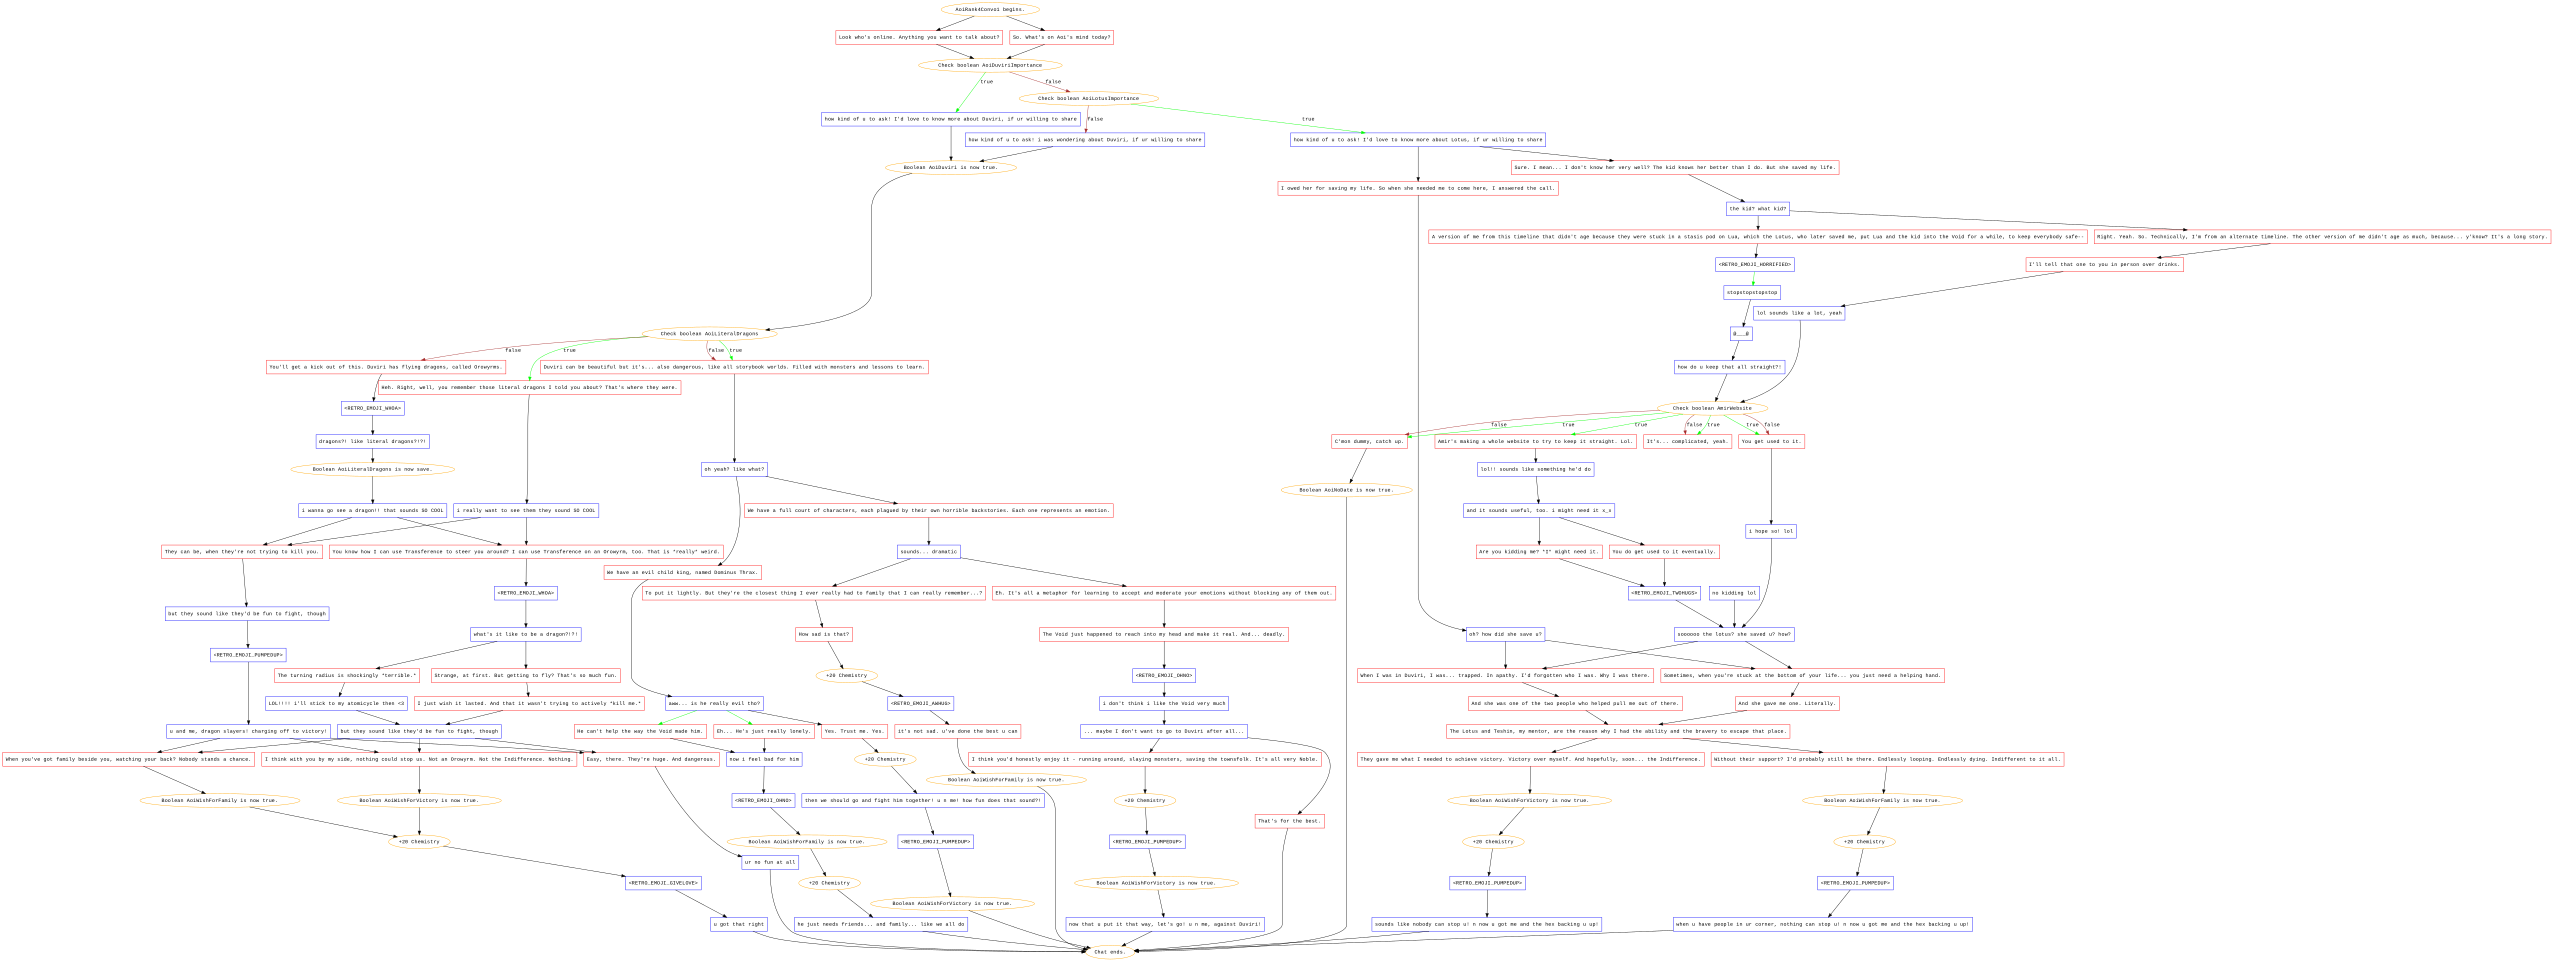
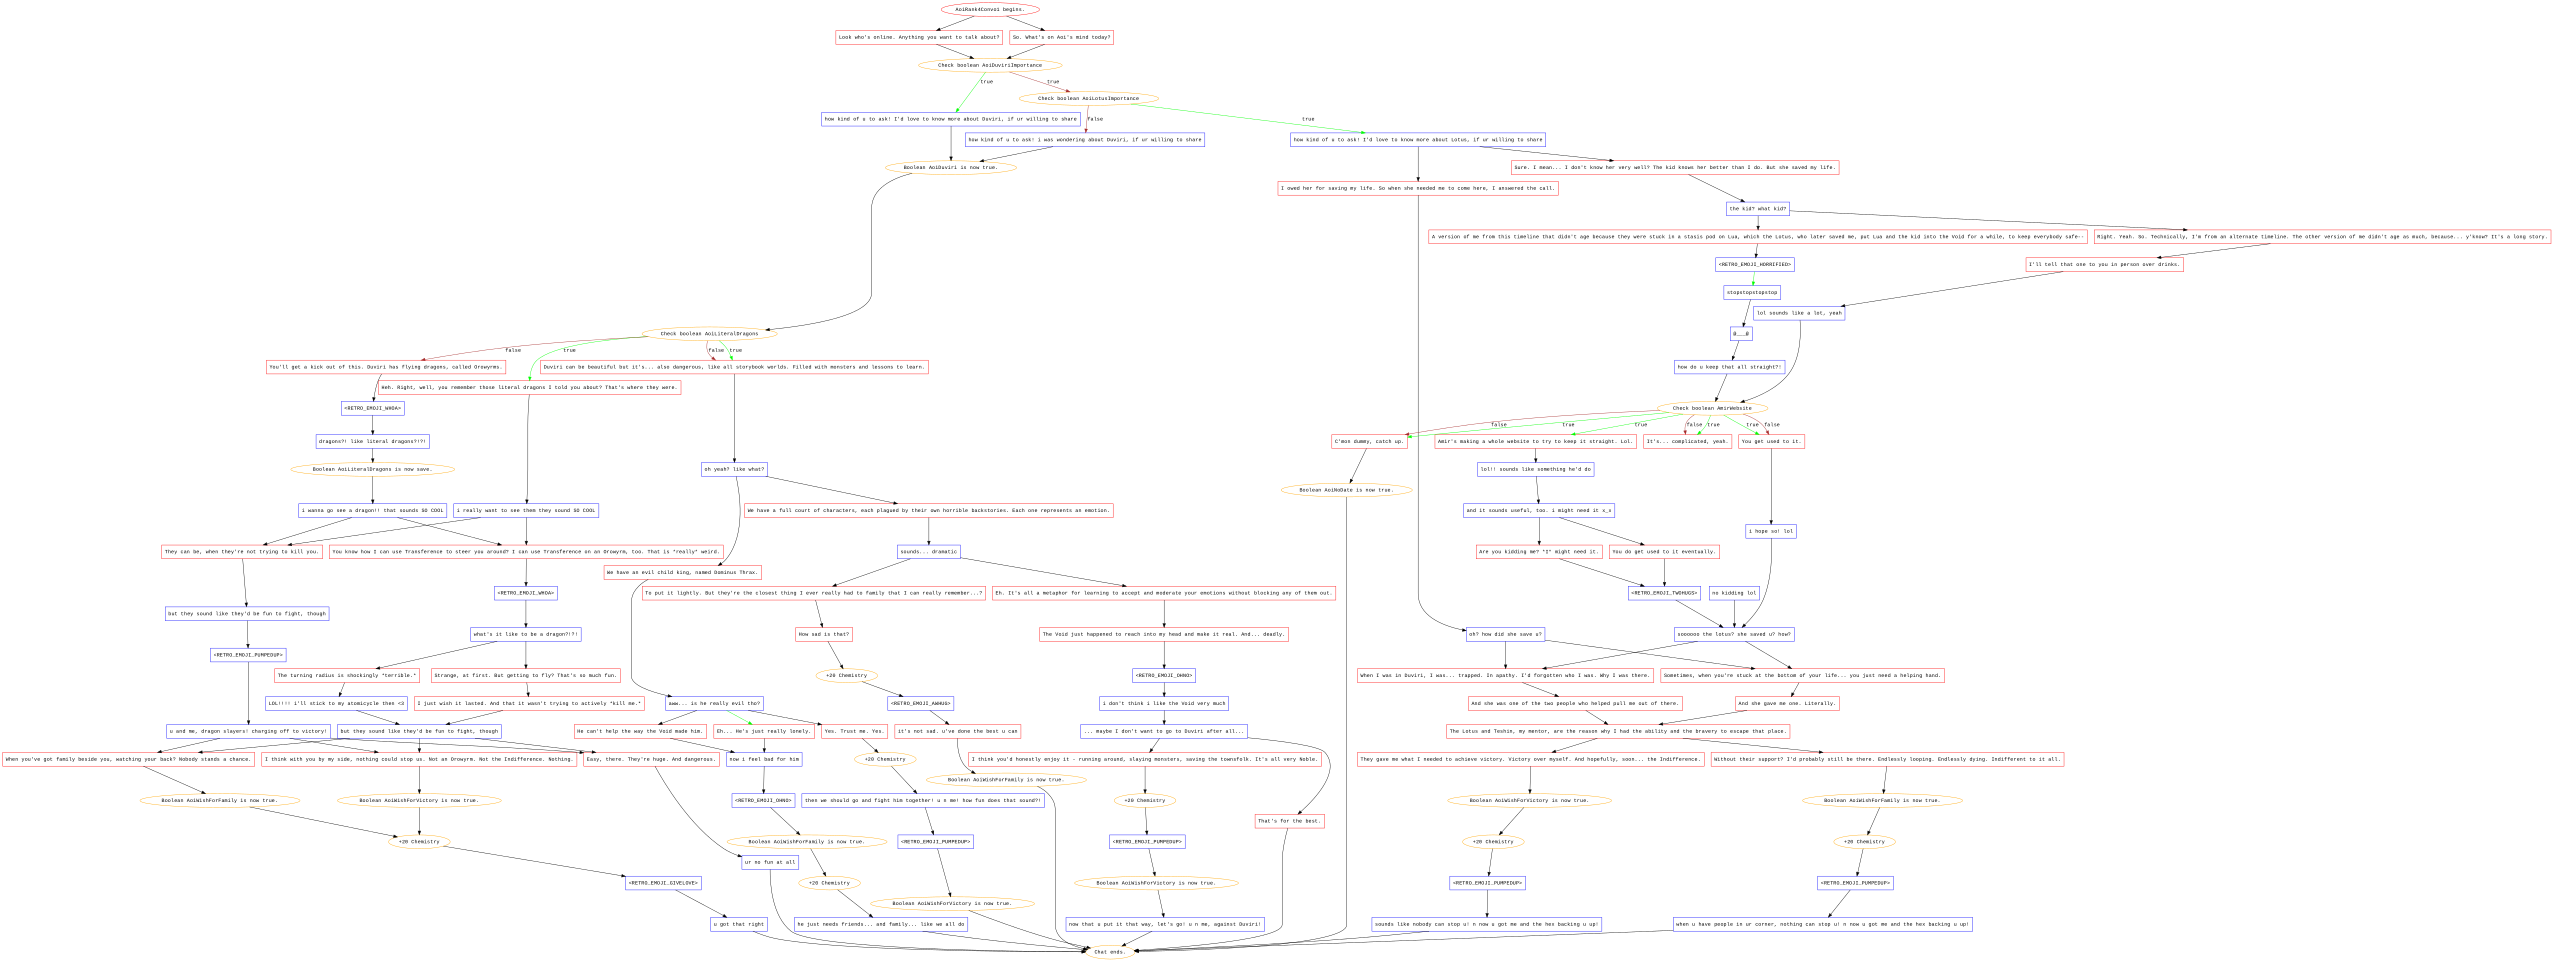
(990, 10) -> (990, 10)
(1053, 82) -> (1053, 82)
(679, 717) -> (679, 717)
